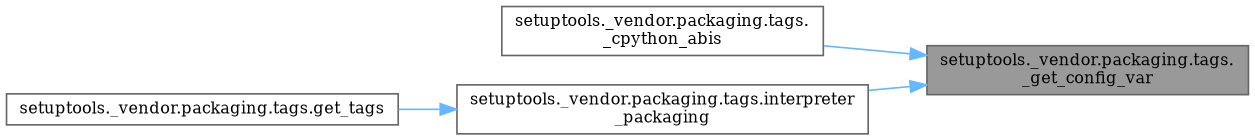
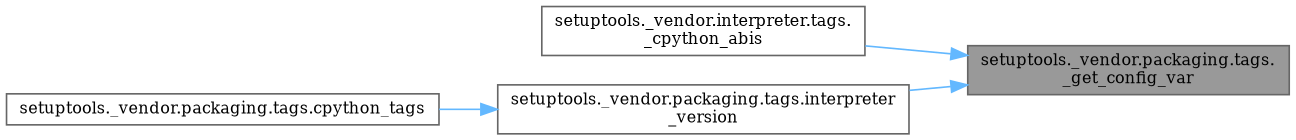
(663, 31) -> (703, 31)
(202, 109) -> (223, 109)
(663, 109) -> (703, 109)
